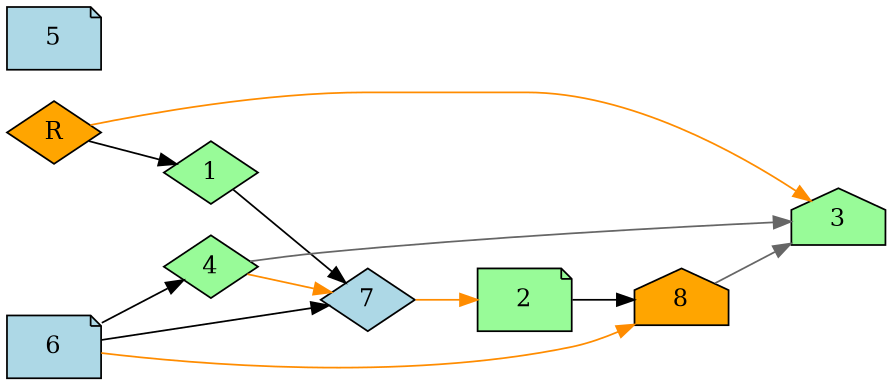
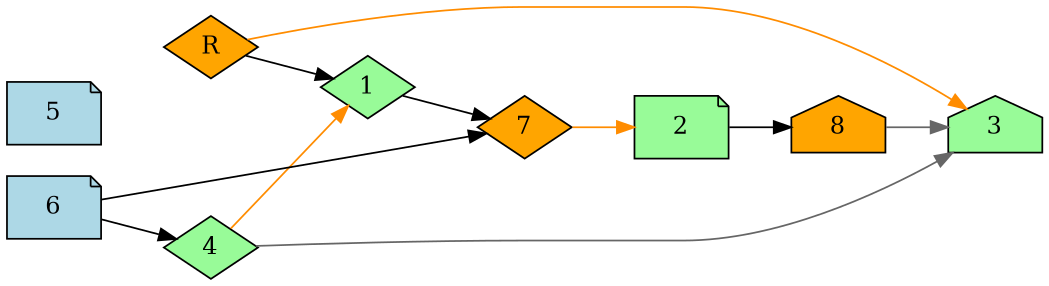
(281, 281) -> (276, 182)
(368, 300) -> (525, 127)
(361, 367) -> none
